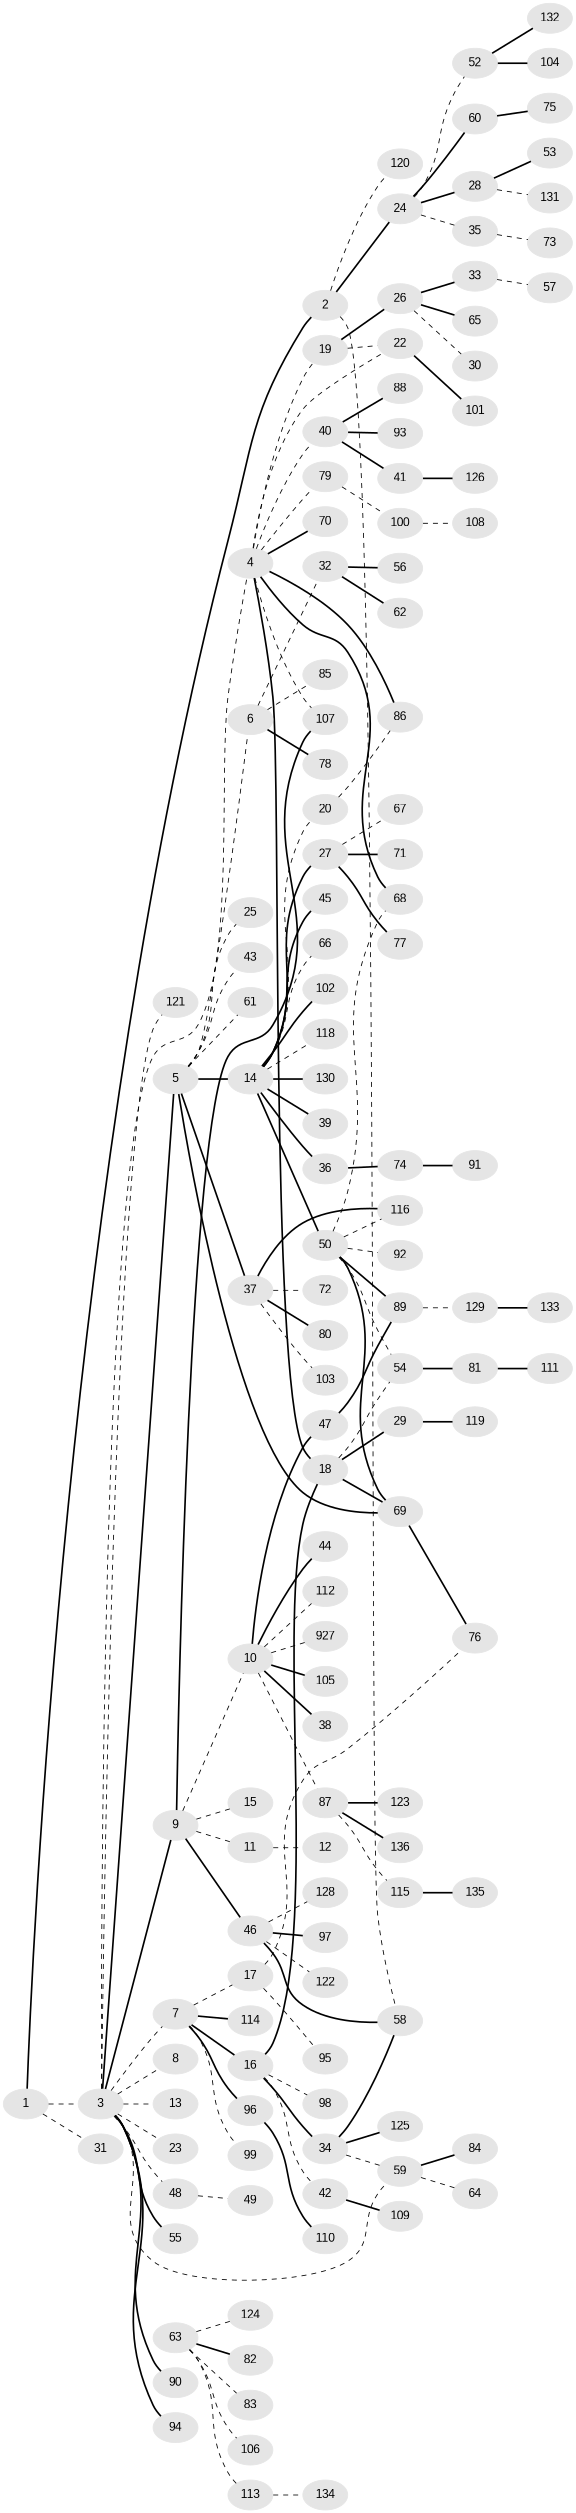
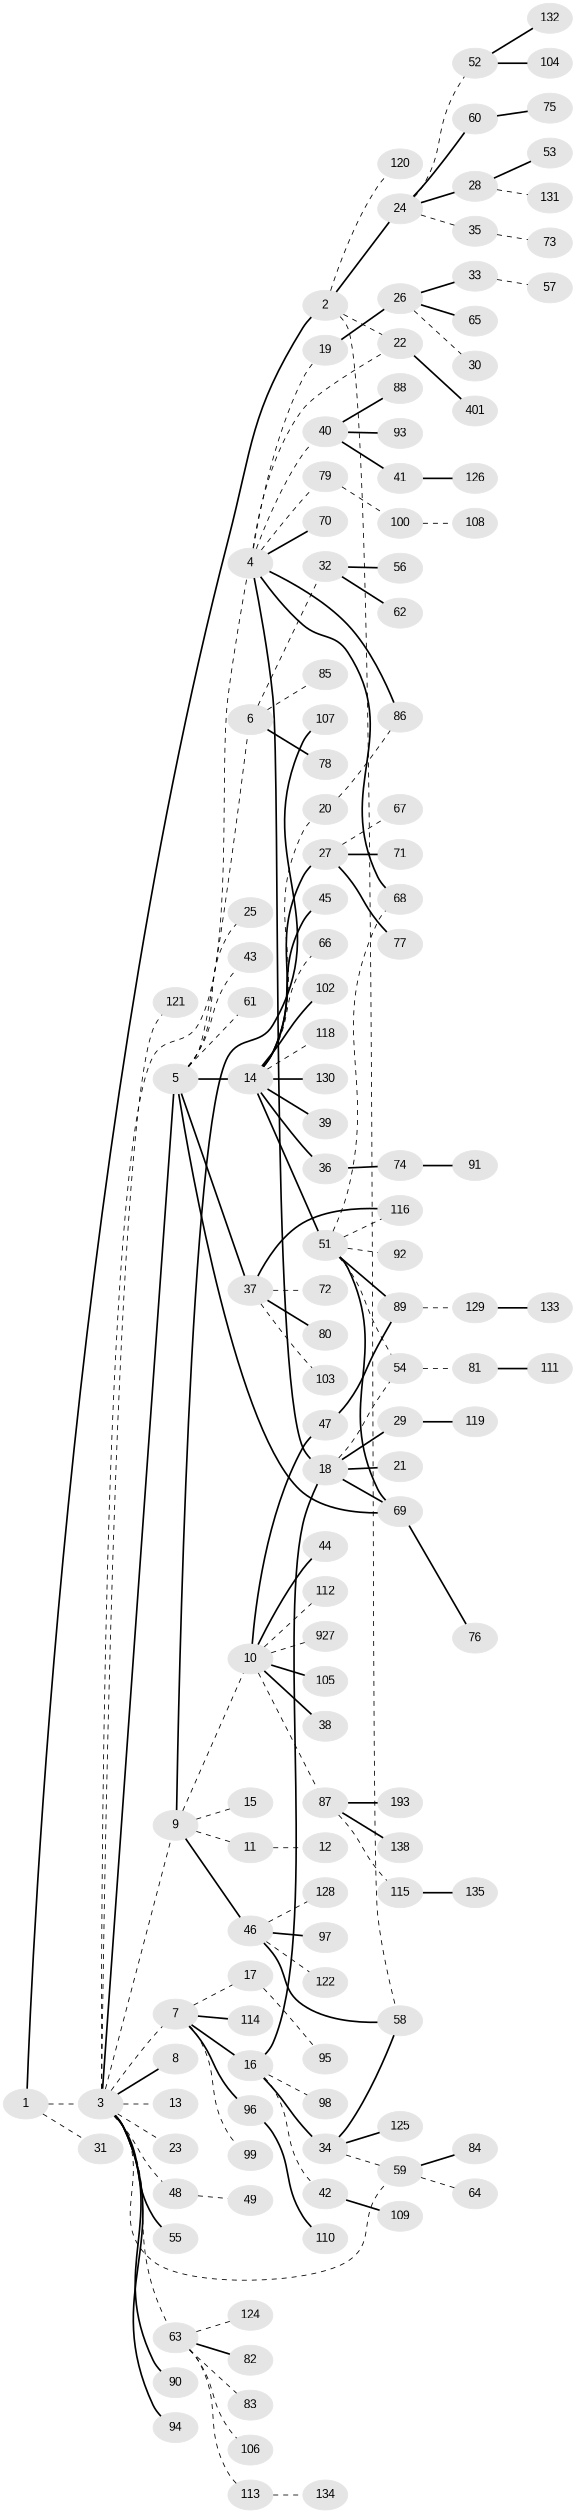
(363, 347) -> (357, 321)
(475, 411) -> (475, 411)
(277, 646) -> none
(325, 1245) -> (325, 1245)
(438, 1369) -> (438, 1369)
none -> (400, 1467)
(301, 1783) -> none
(400, 1803) -> (400, 1803)
(400, 1848) -> (400, 1848)
(138, 1965) -> (138, 1965)
(138, 2082) -> (138, 2082)
none -> (147, 2262)
